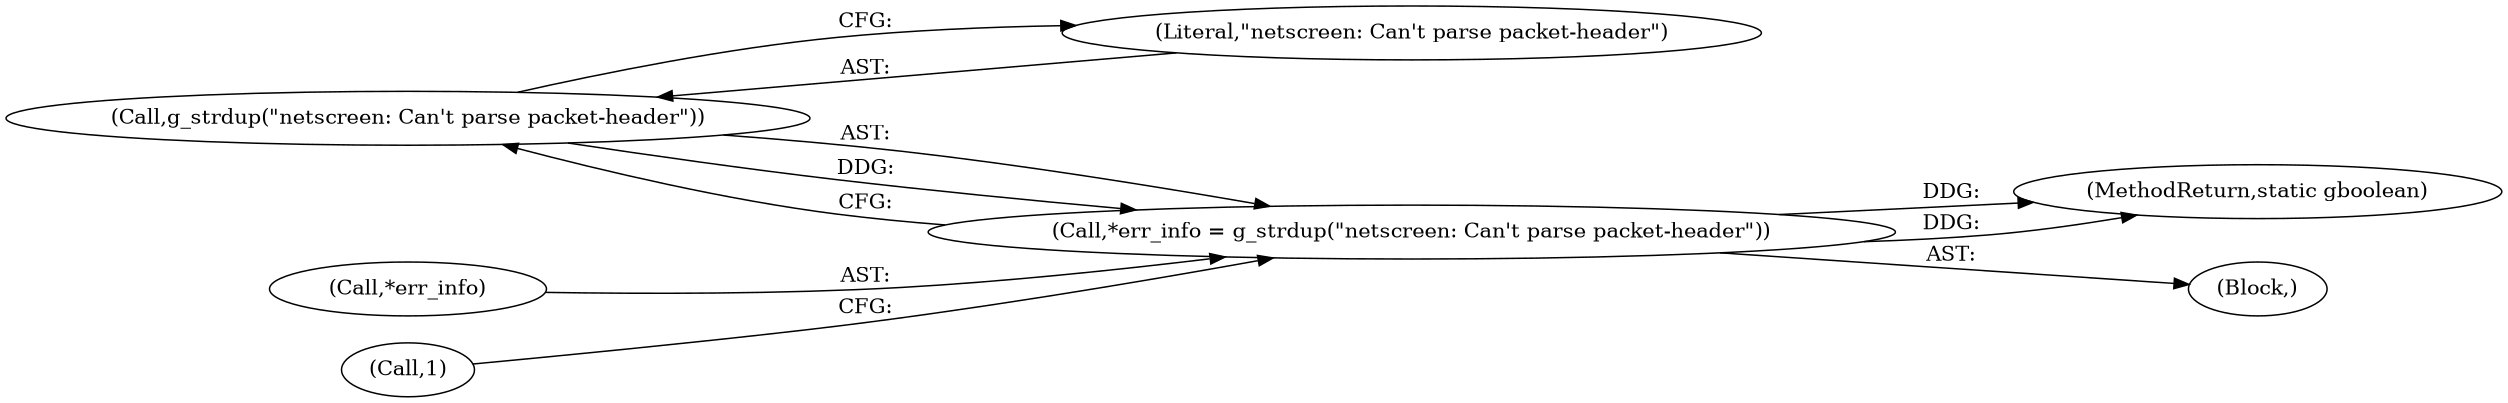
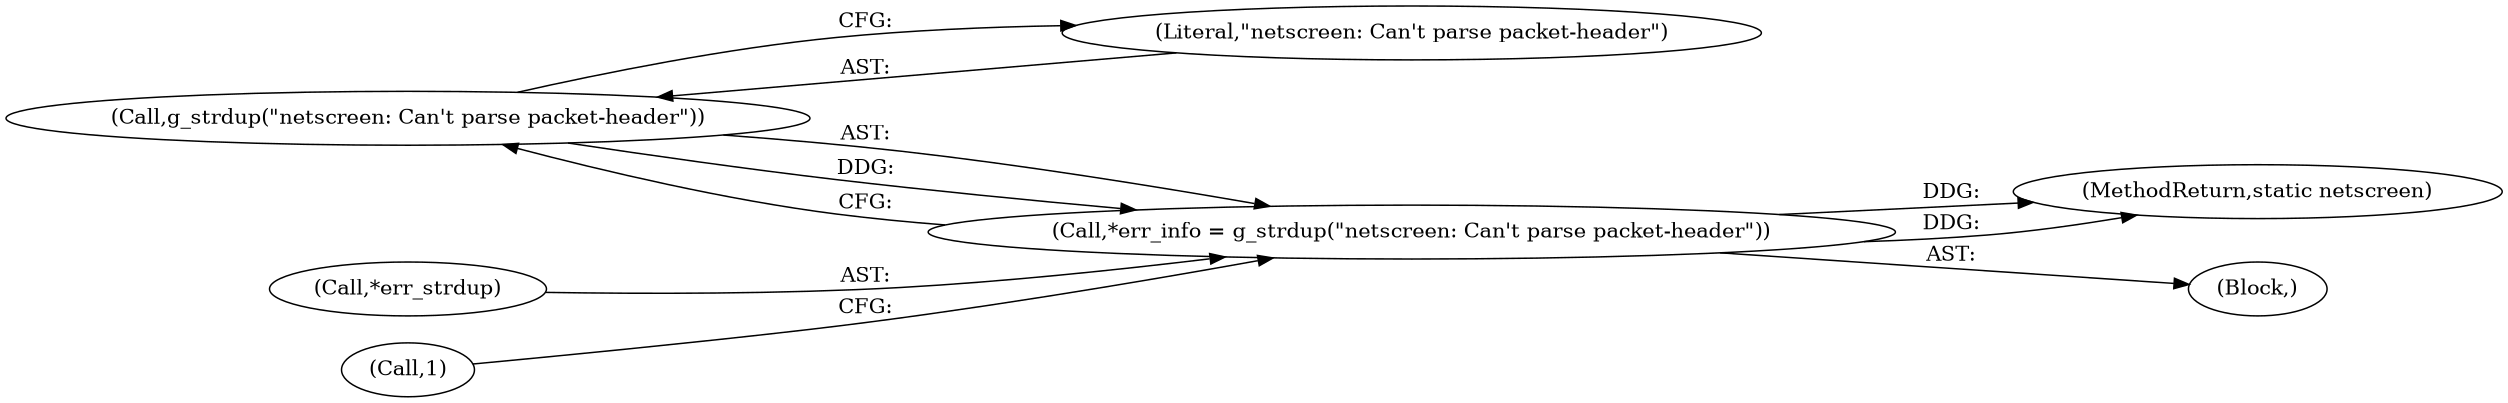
(2258, 192) -> (2258, 192)
(408, 289) -> (408, 289)
